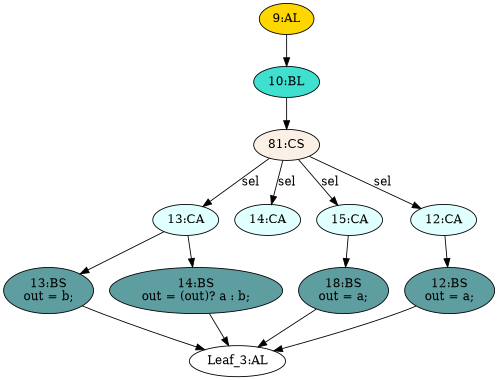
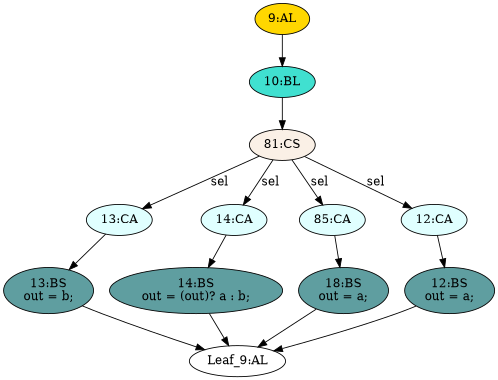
(350, 220) -> (332, 220)
(190, 247) -> (219, 247)
(237, 361) -> (237, 361)
